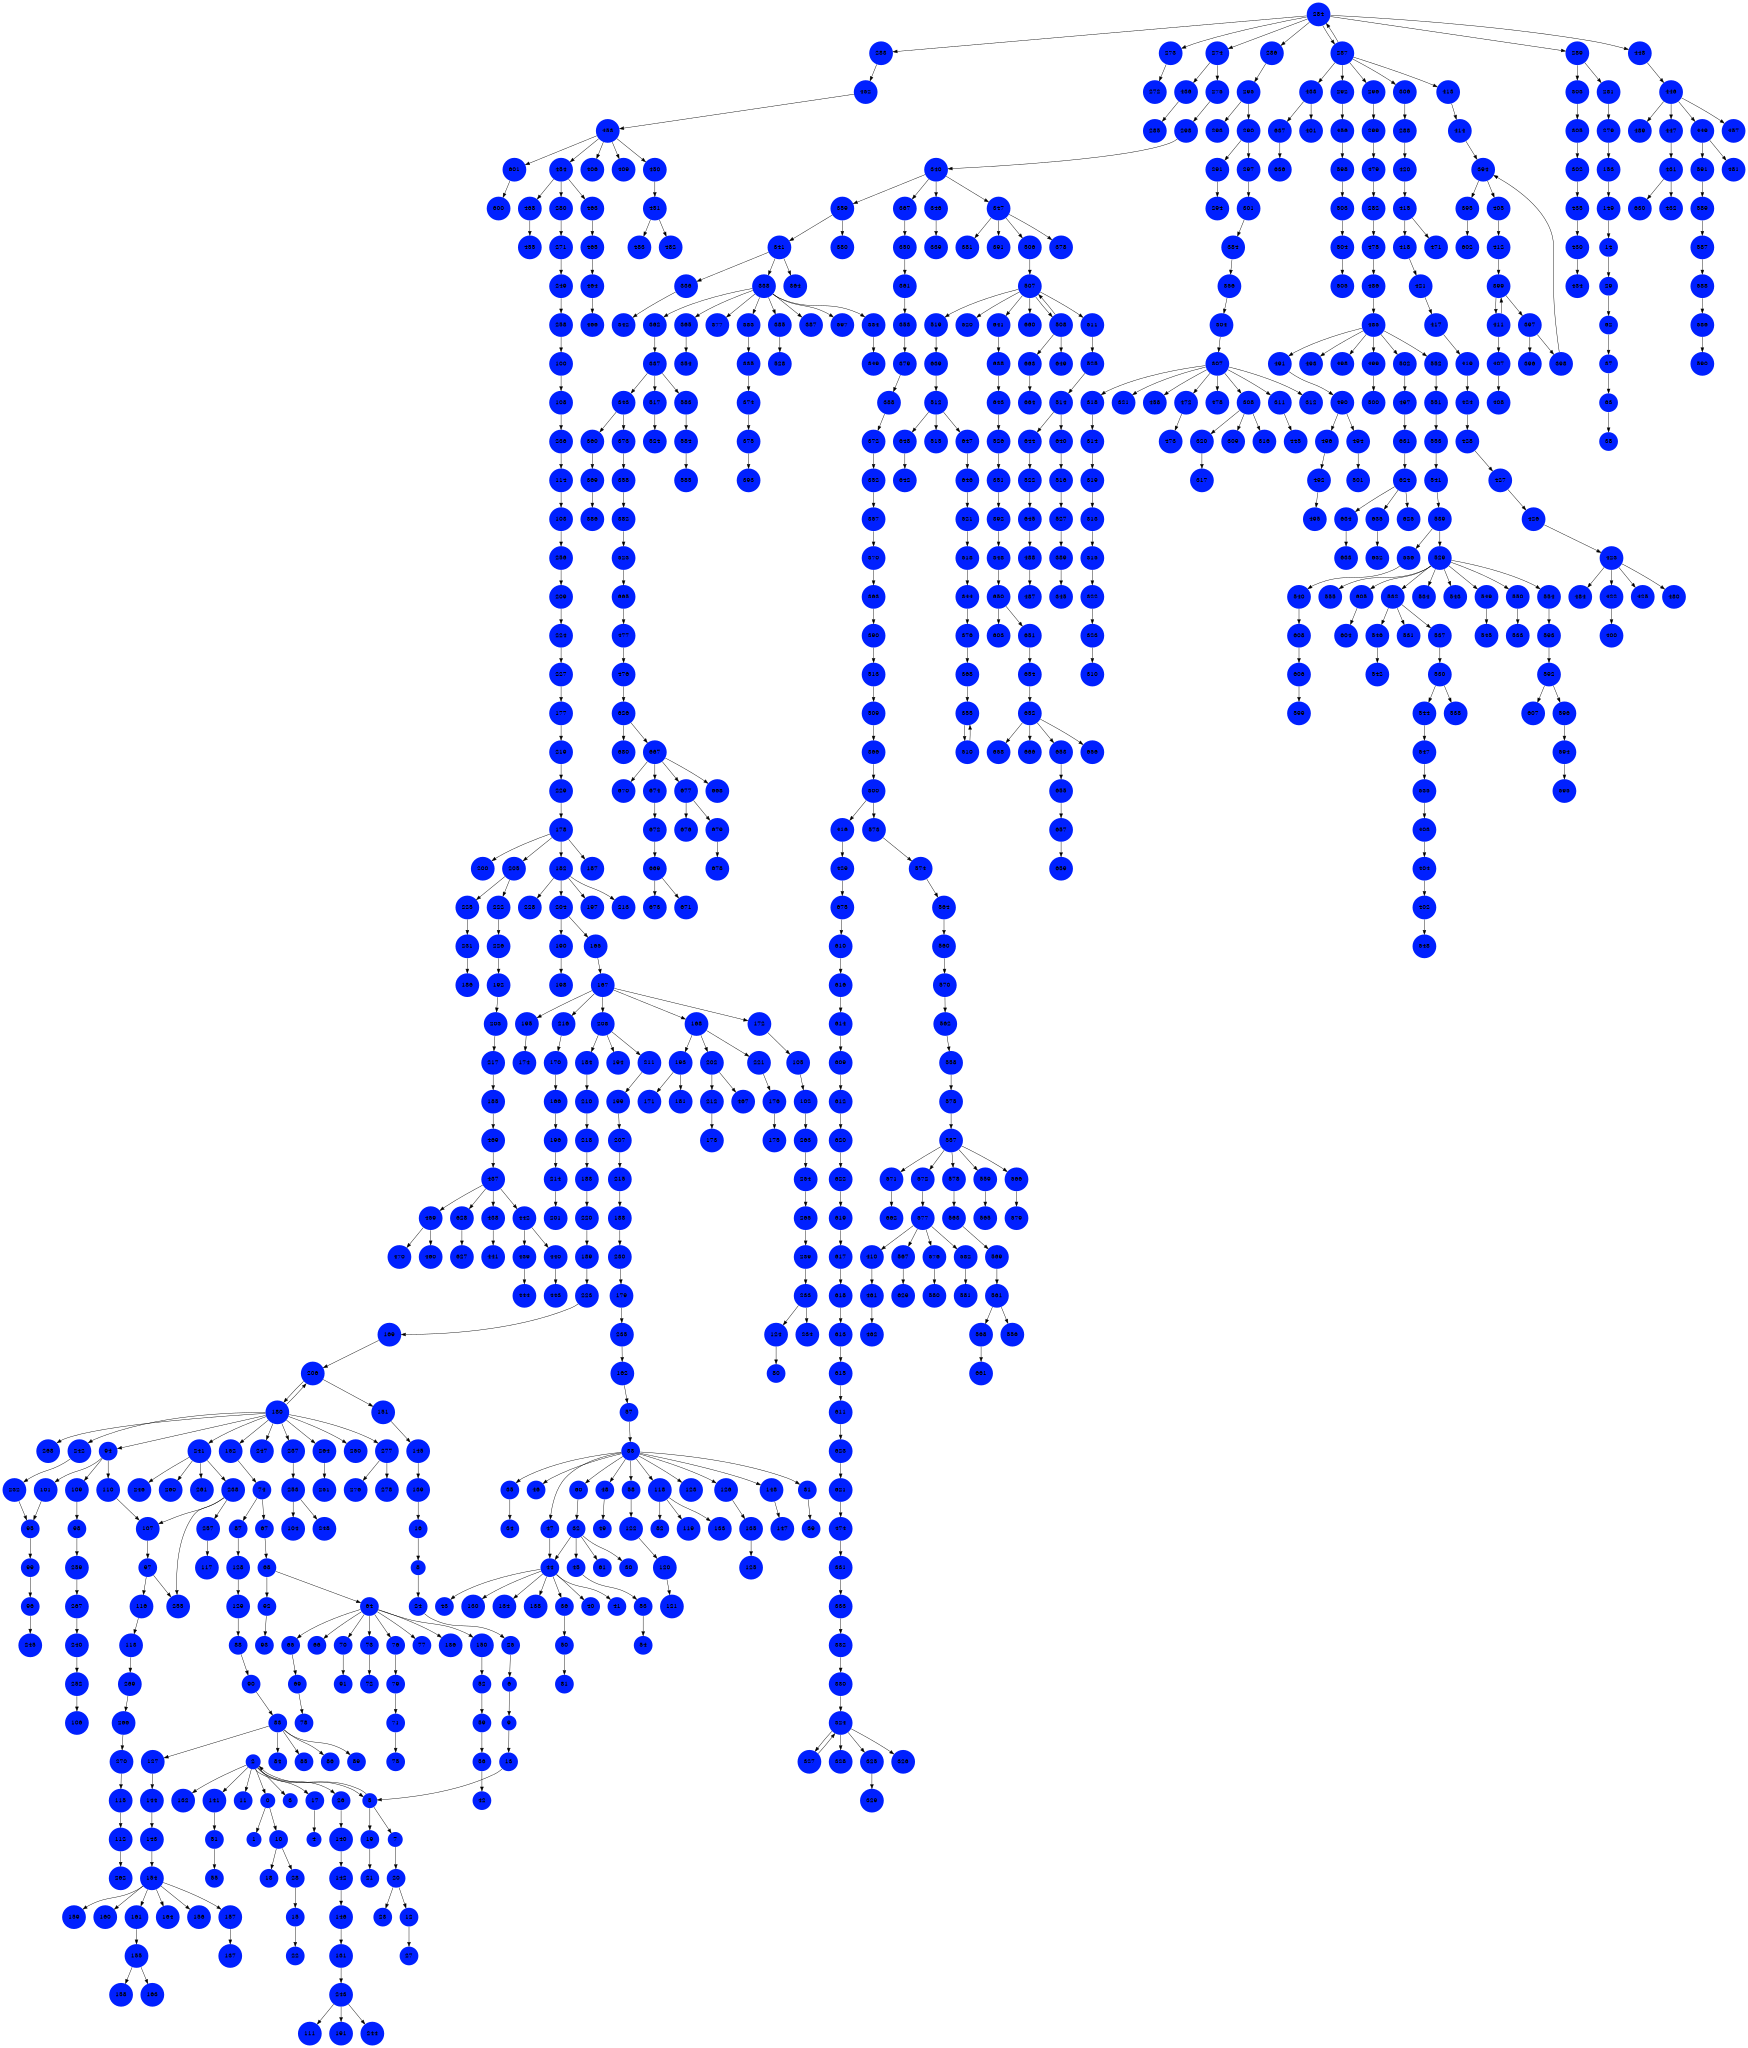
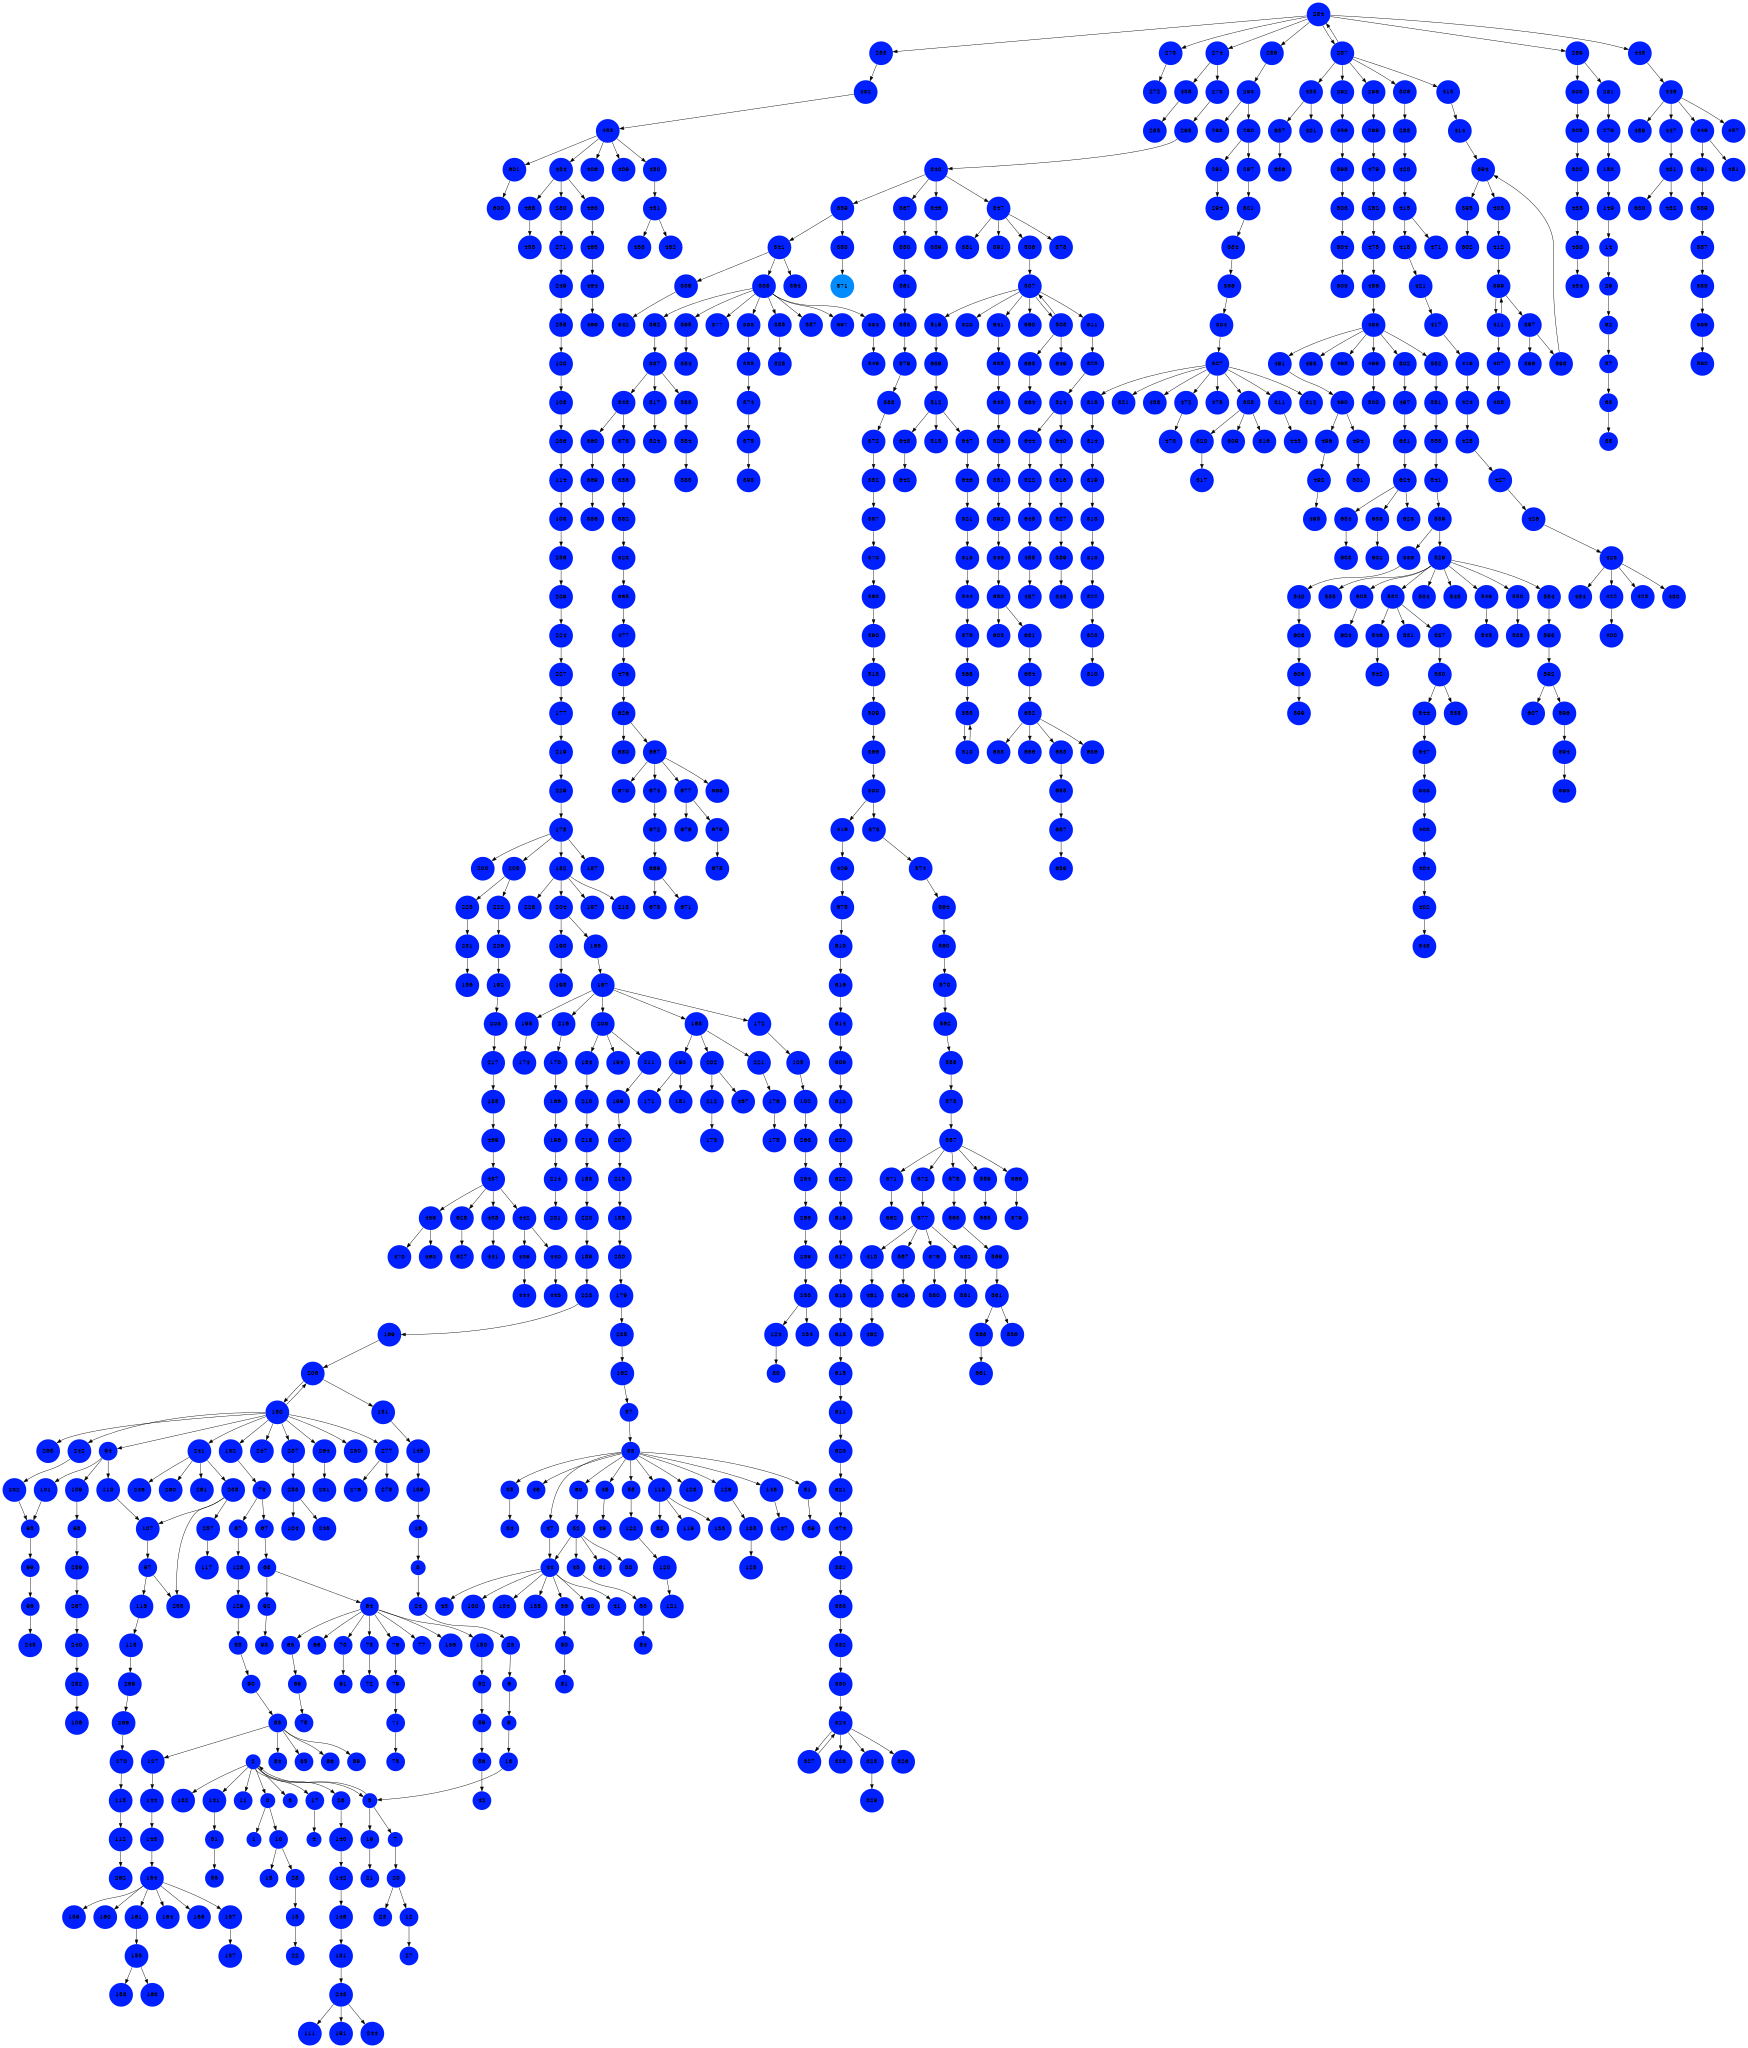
none -> (842, 286)
